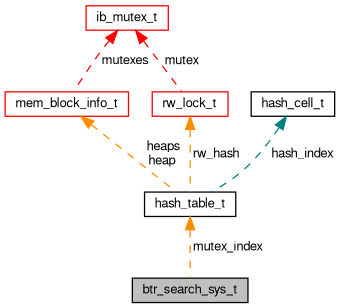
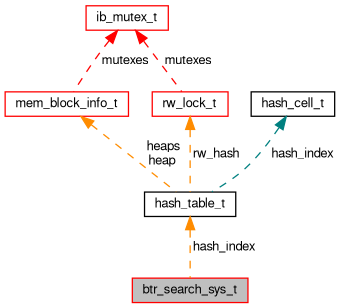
(181, 61) -> (188, 61)
(227, 247) -> (223, 247)
(190, 290) -> (190, 290)
